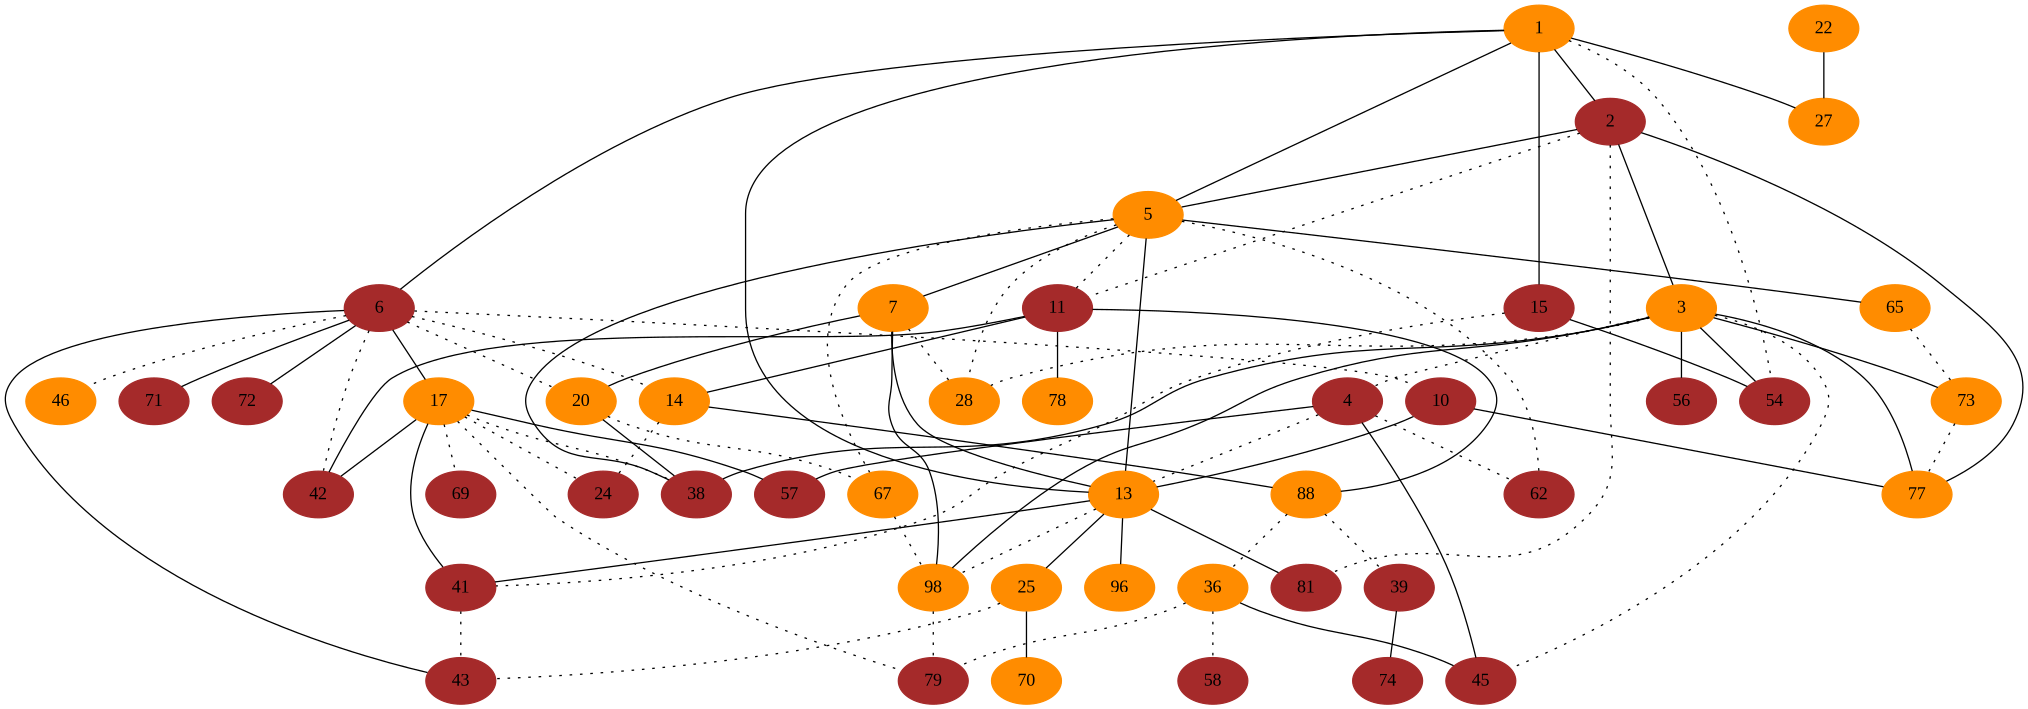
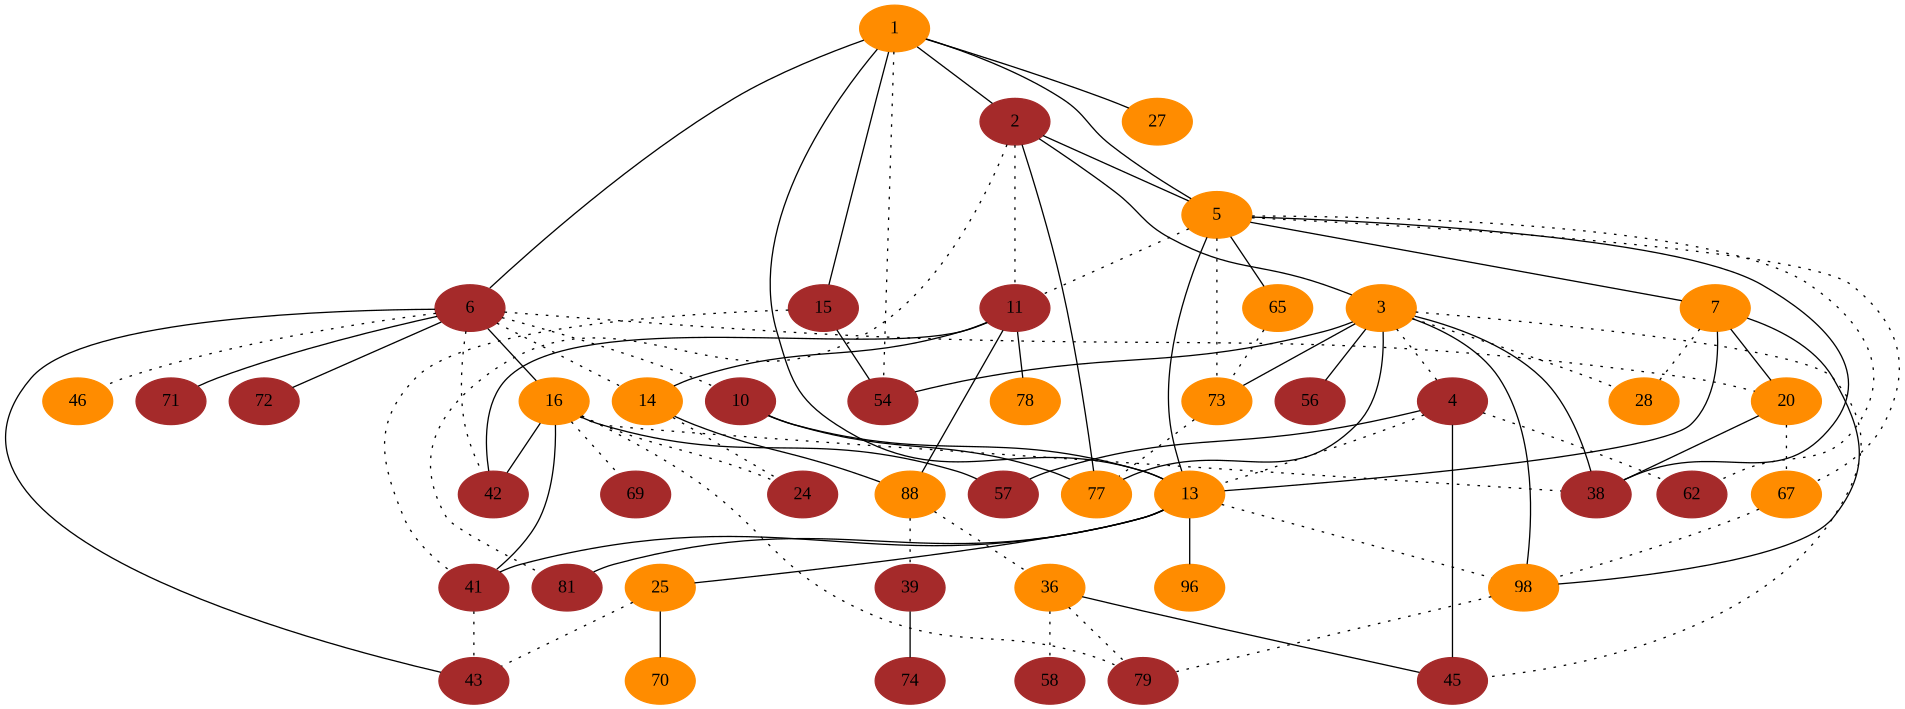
(1824, 28) -> none
(1018, 278) -> (1217, 308)
(439, 401) -> (554, 401)
